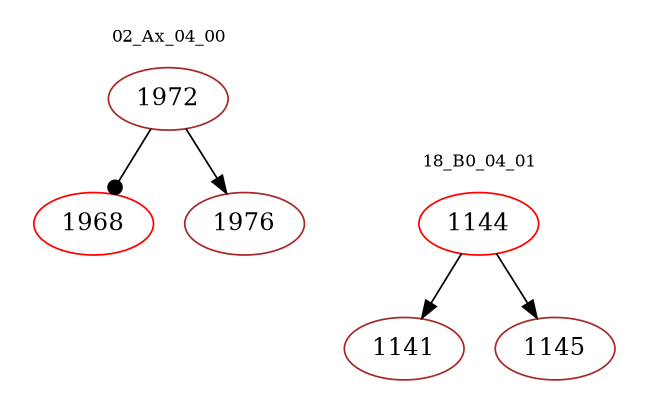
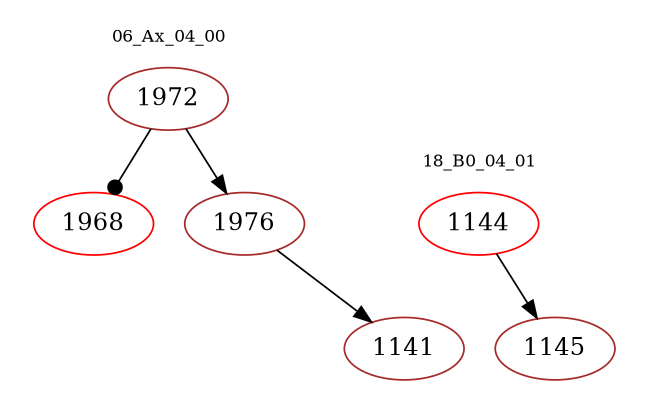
(169, 37) -> (169, 37)
(446, 278) -> (317, 281)
